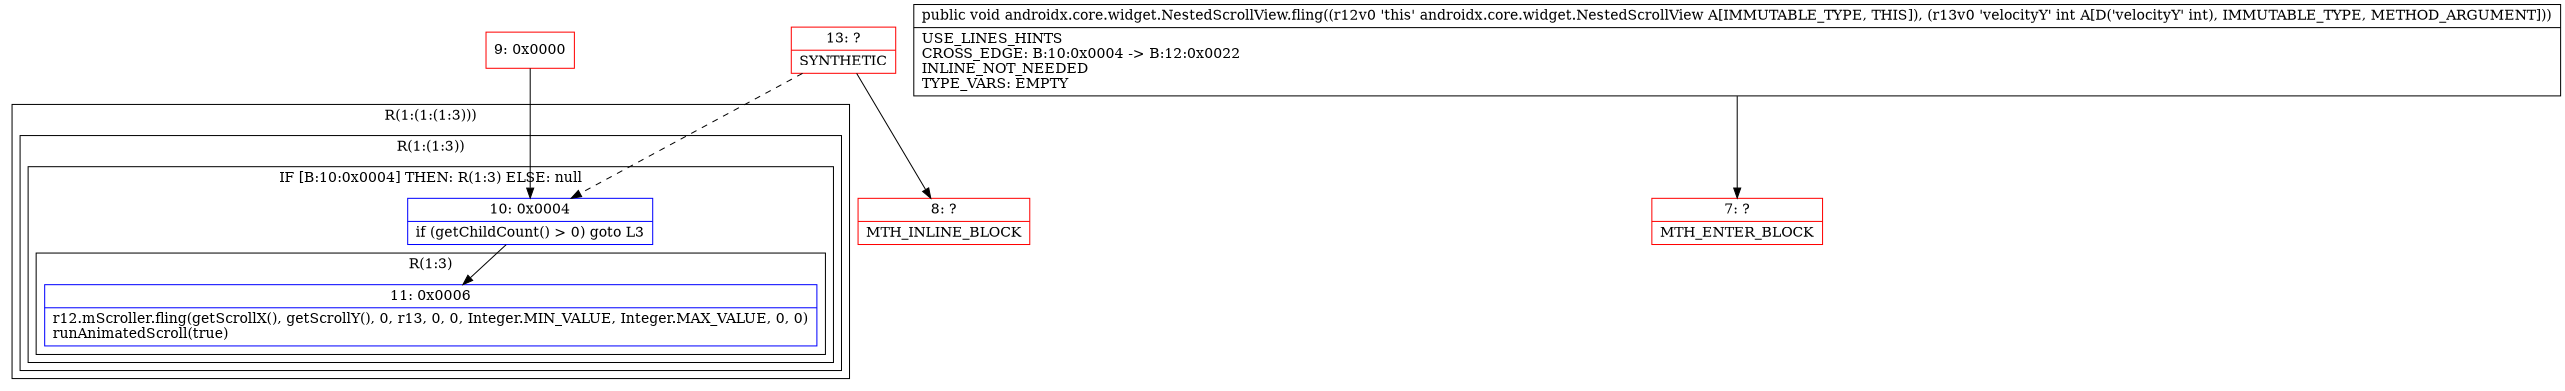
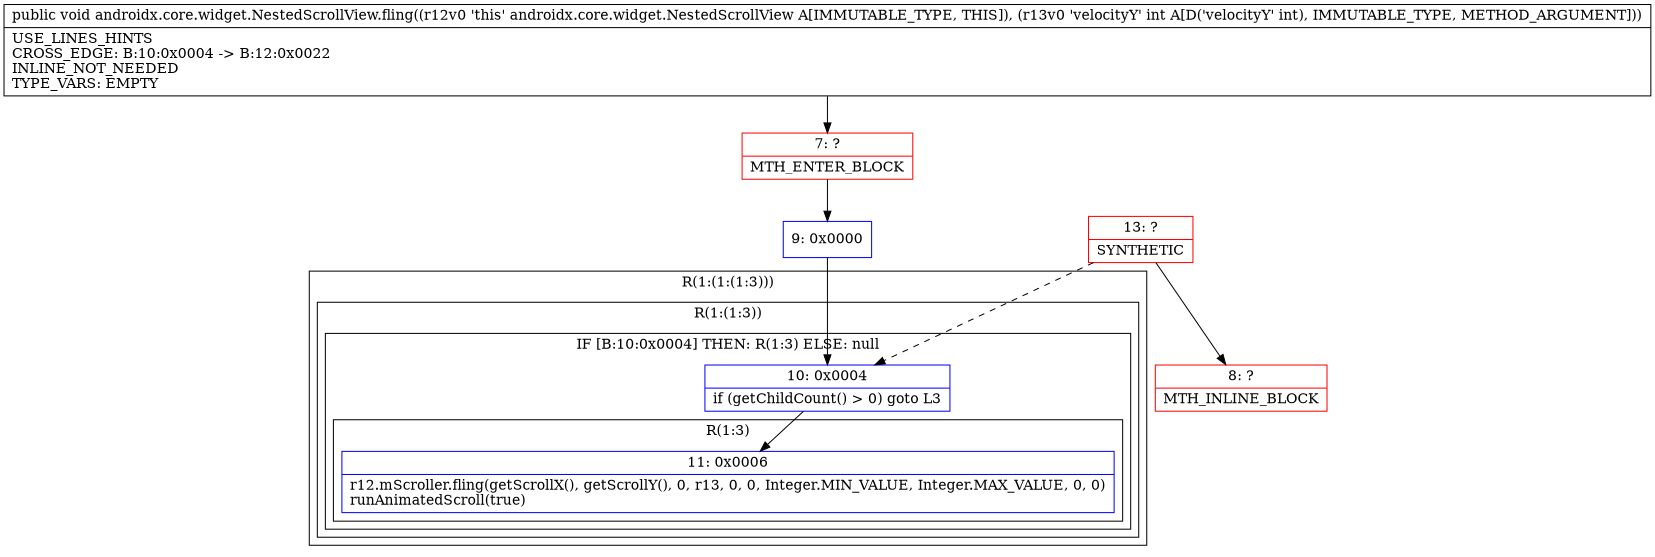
(530, 50) -> (827, 239)
none -> (827, 195)
